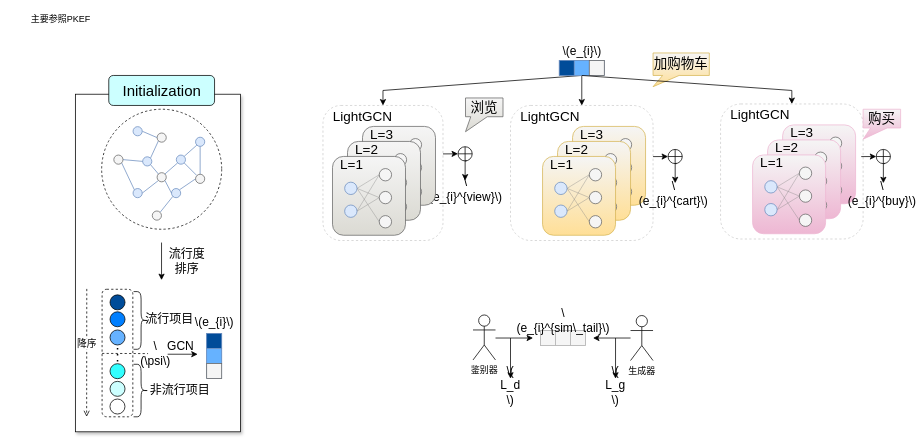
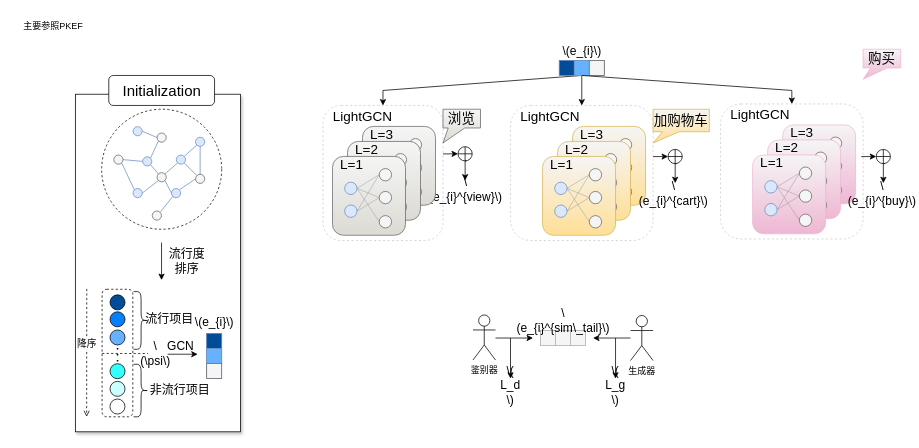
(60, 19) -> (53, 27)
(681, 70) -> (681, 126)
(162, 90) -> (162, 90)
(484, 115) -> (462, 126)
(882, 124) -> (882, 64)
